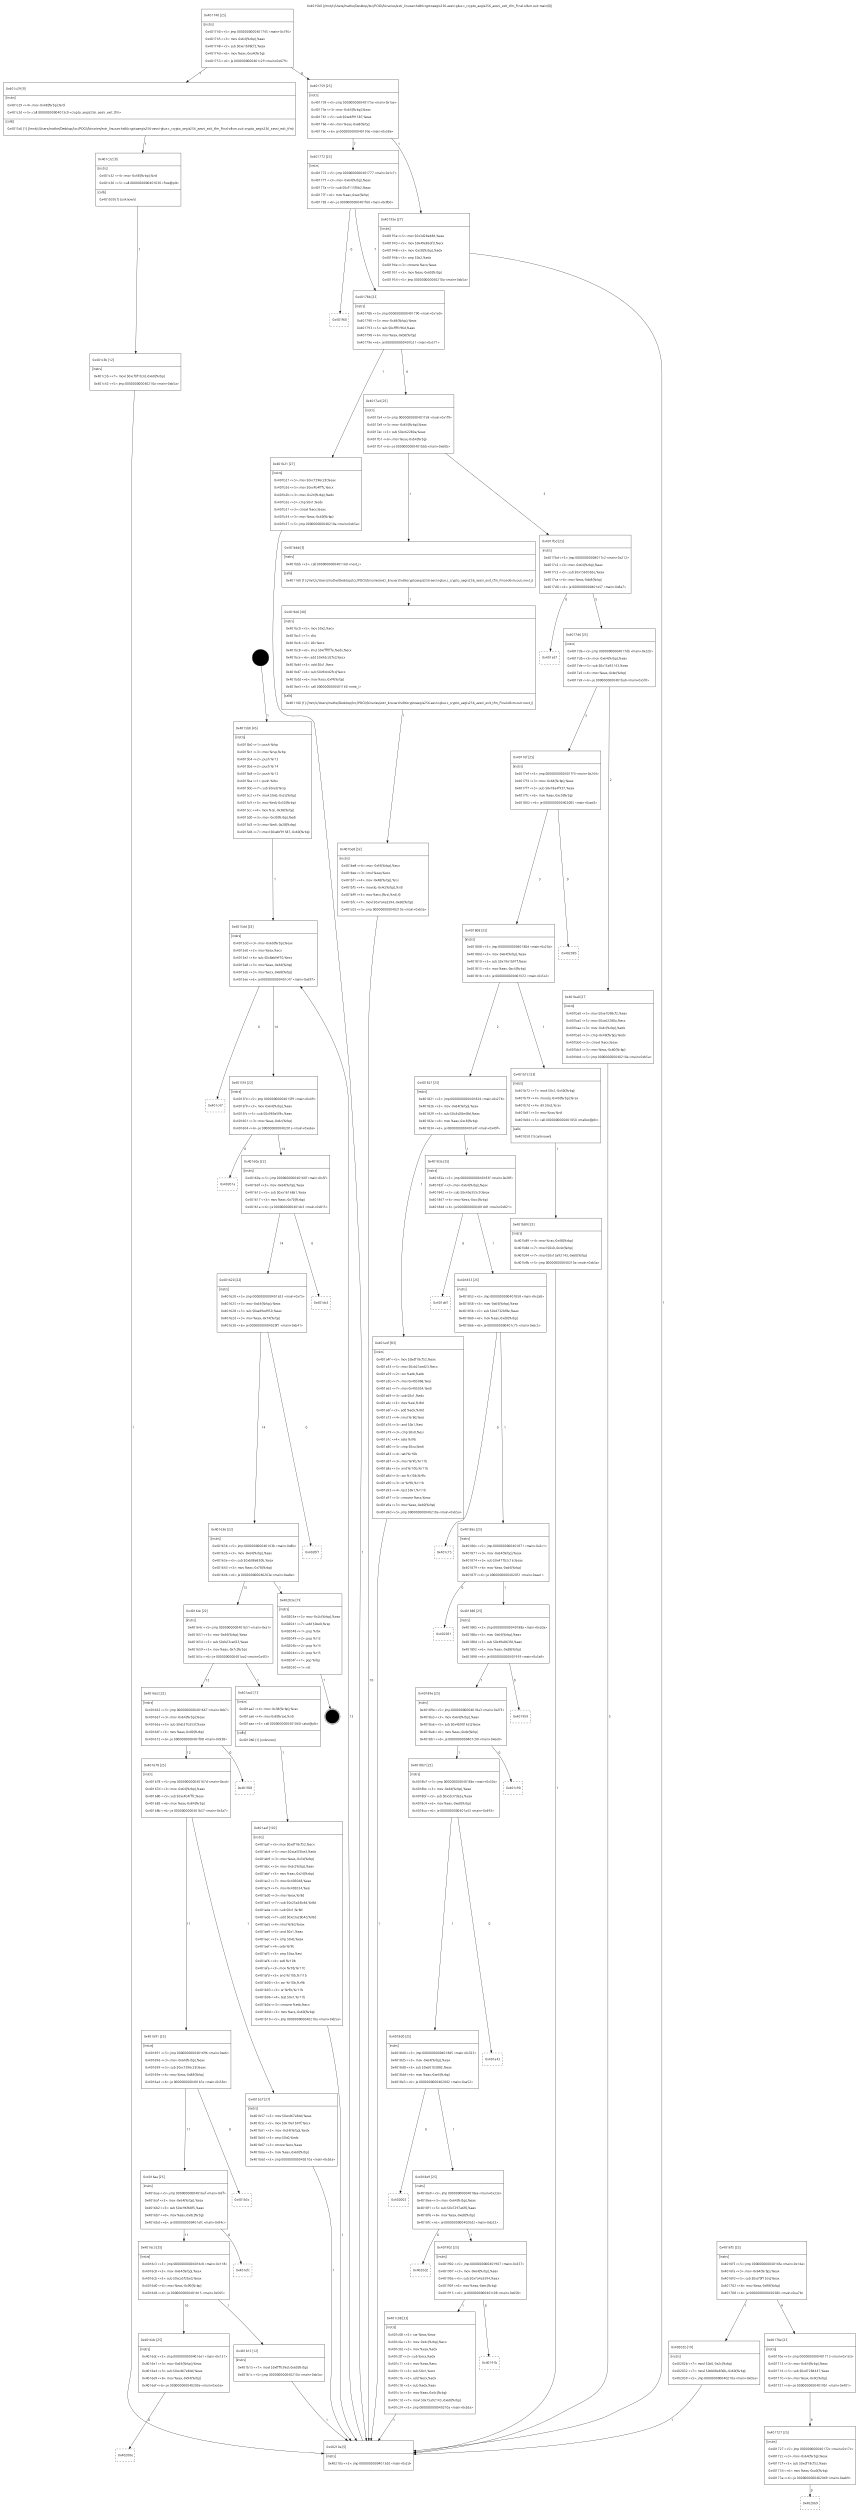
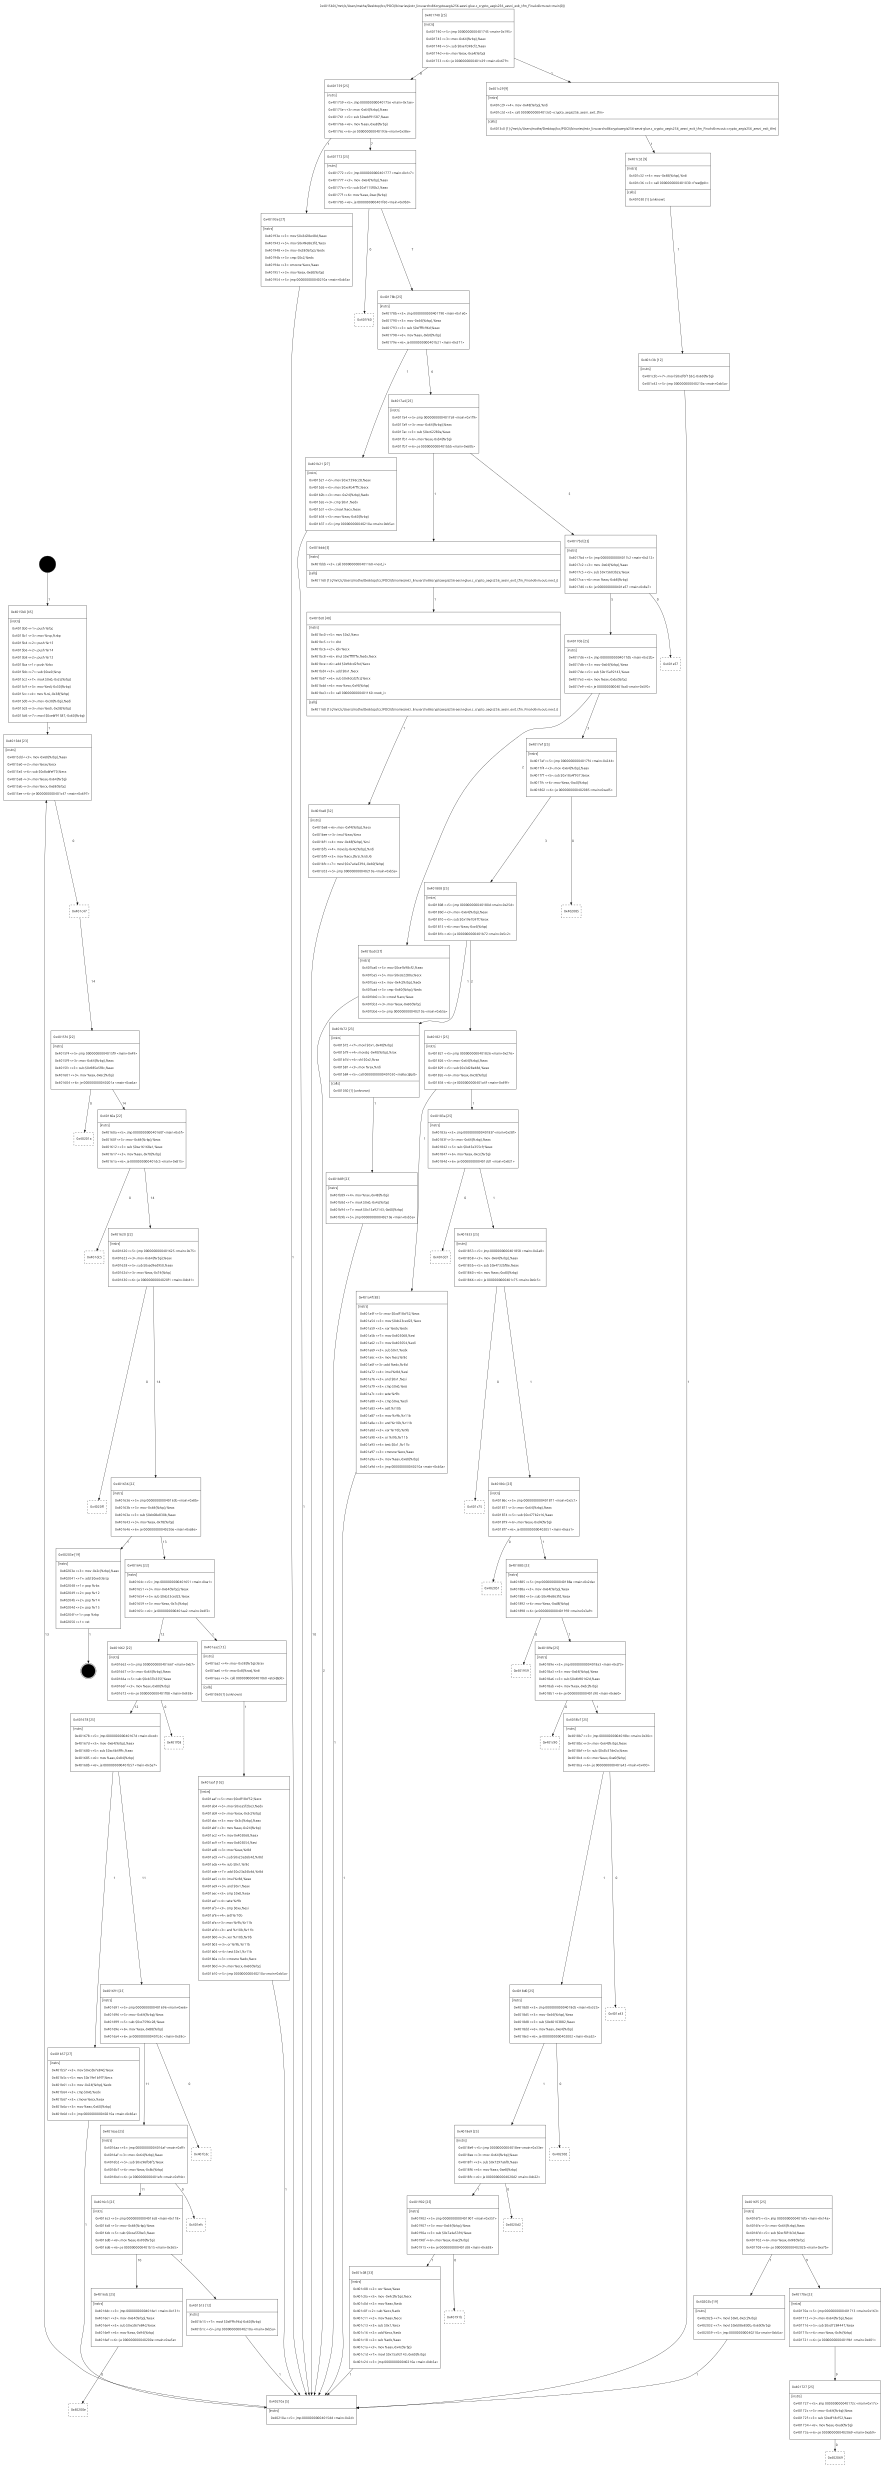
(273, 1030) -> (86, 973)
(609, 1717) -> (324, 1671)
